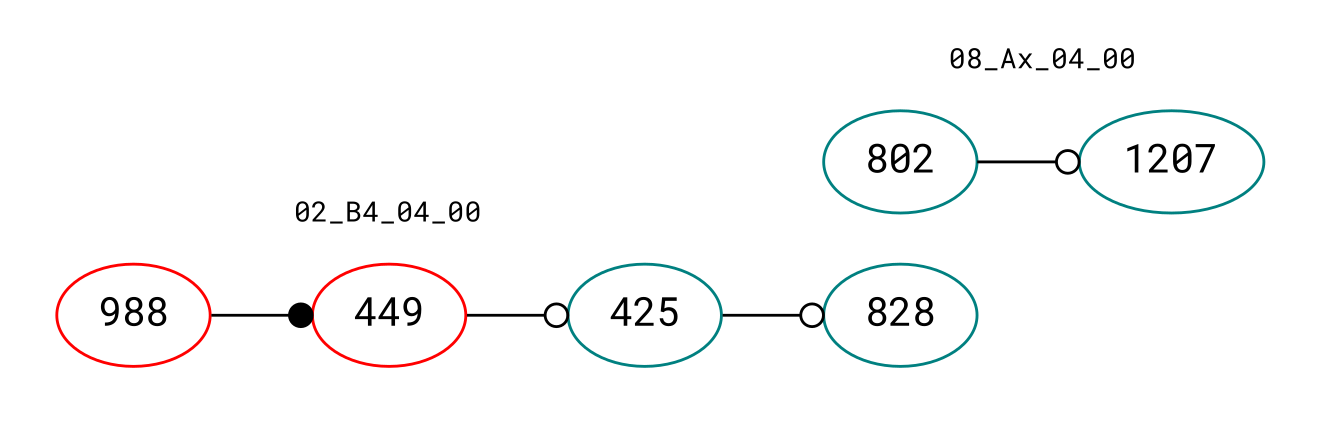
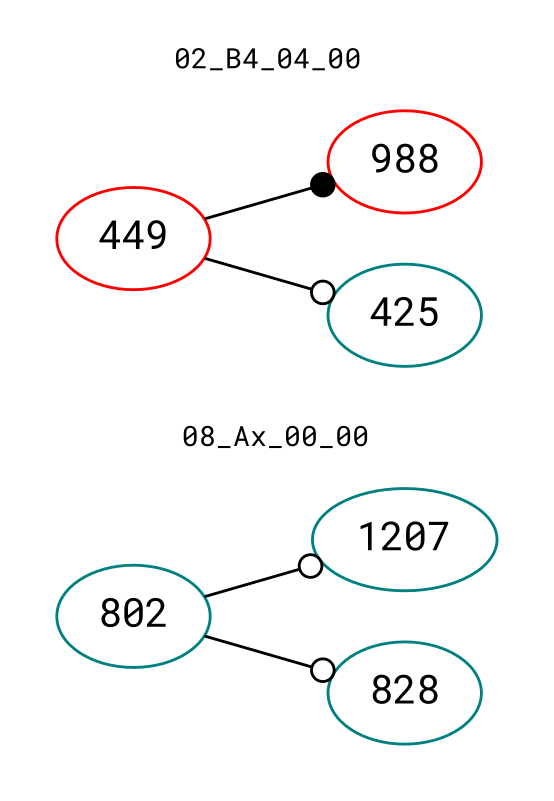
(1044, 61) -> (277, 439)
(250, 315) -> (258, 203)
(761, 315) -> (258, 652)
